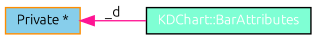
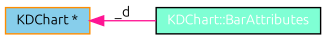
(43, 21) -> (48, 21)
